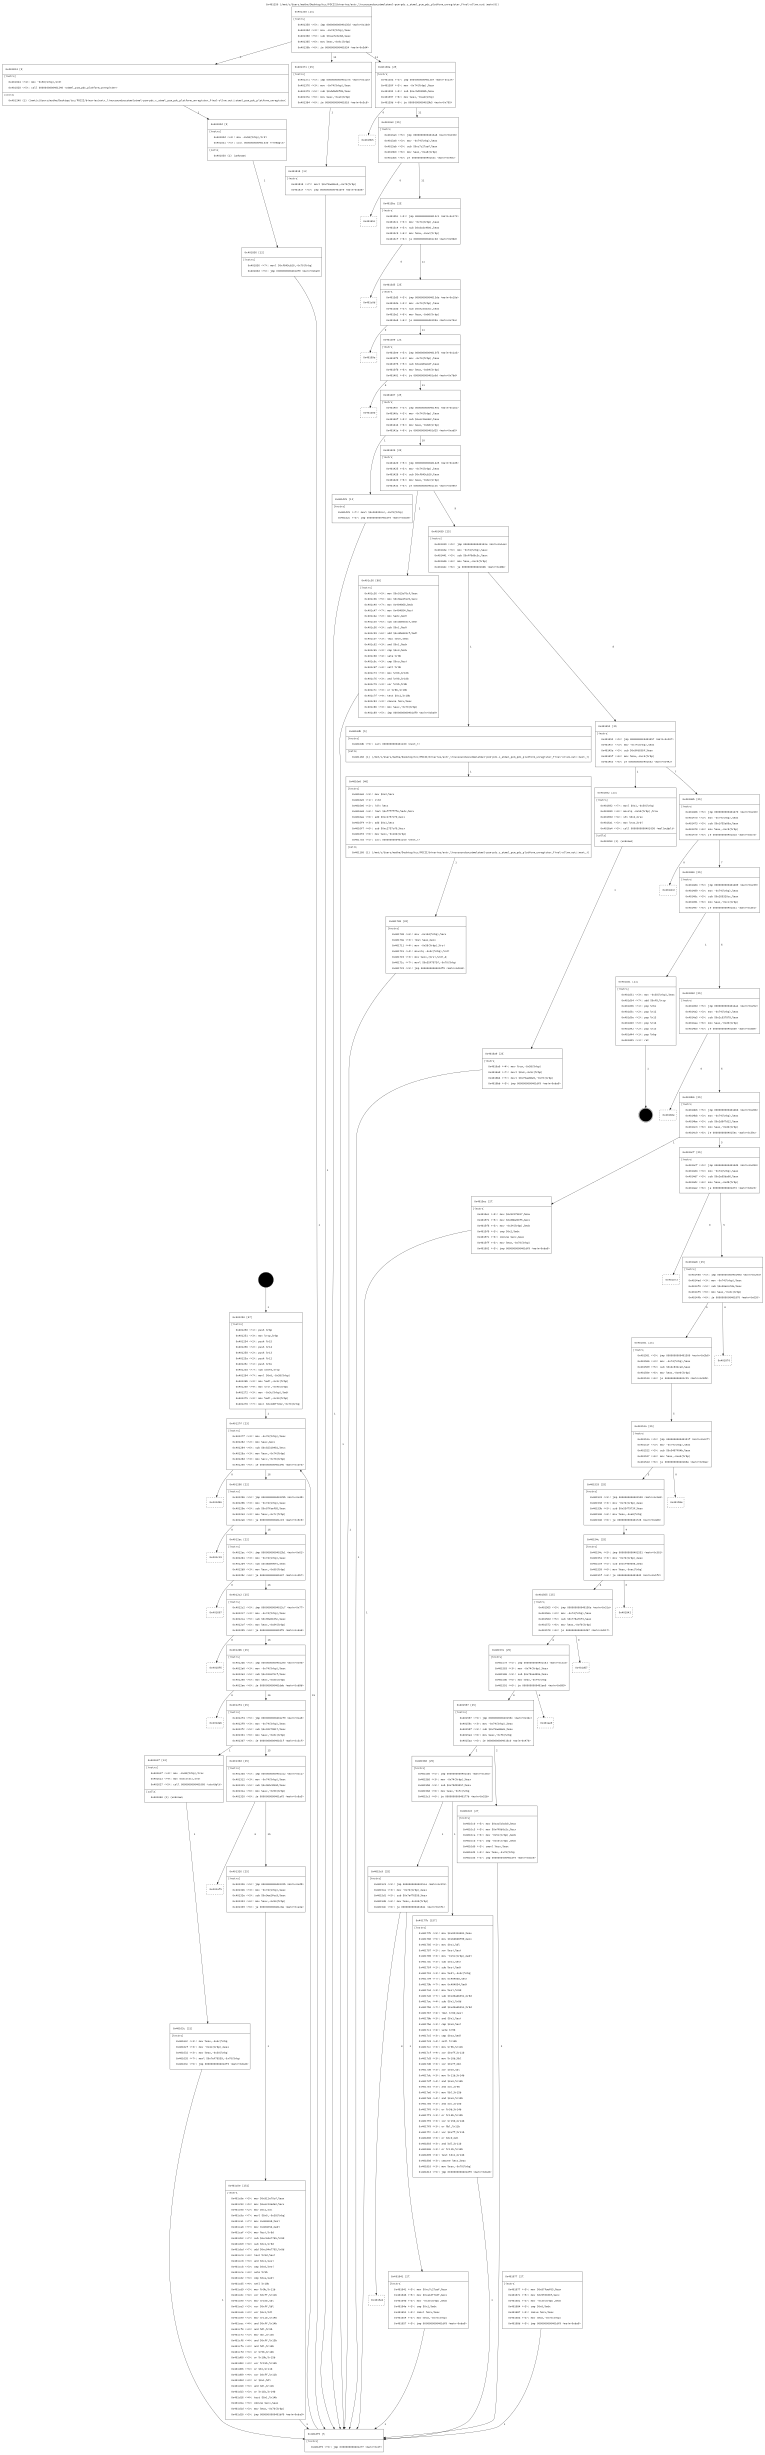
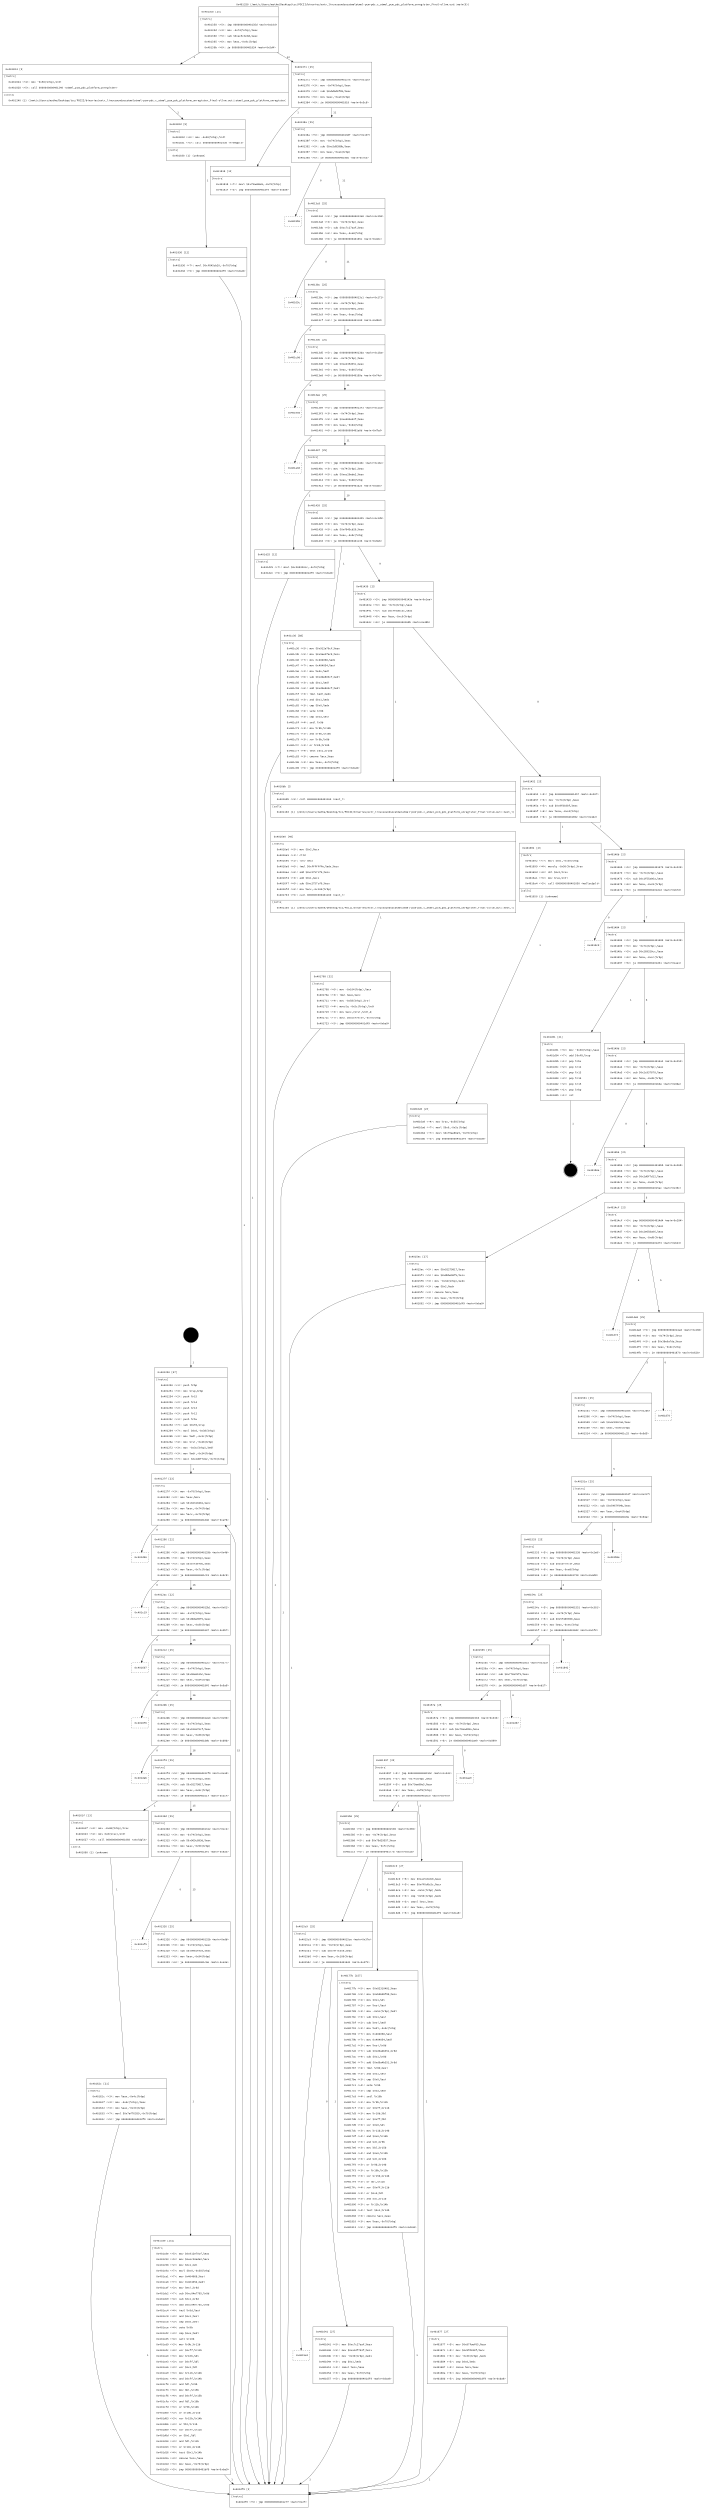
(373, 57) -> (332, 112)
